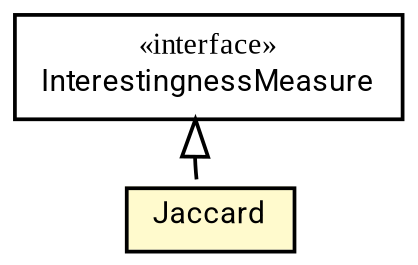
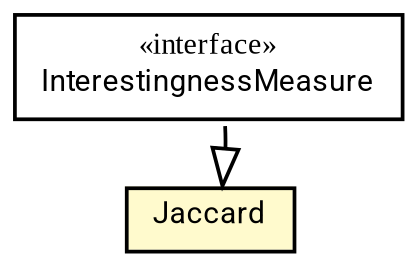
(196, 172) -> (225, 134)
